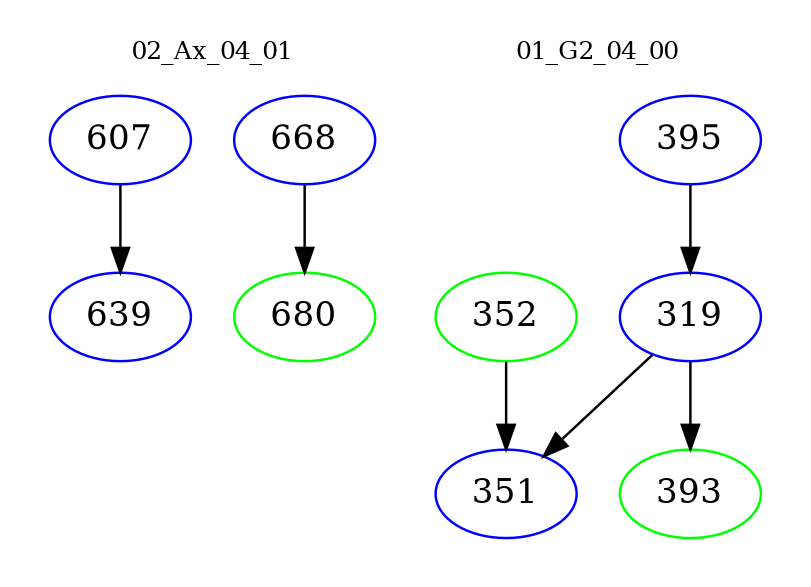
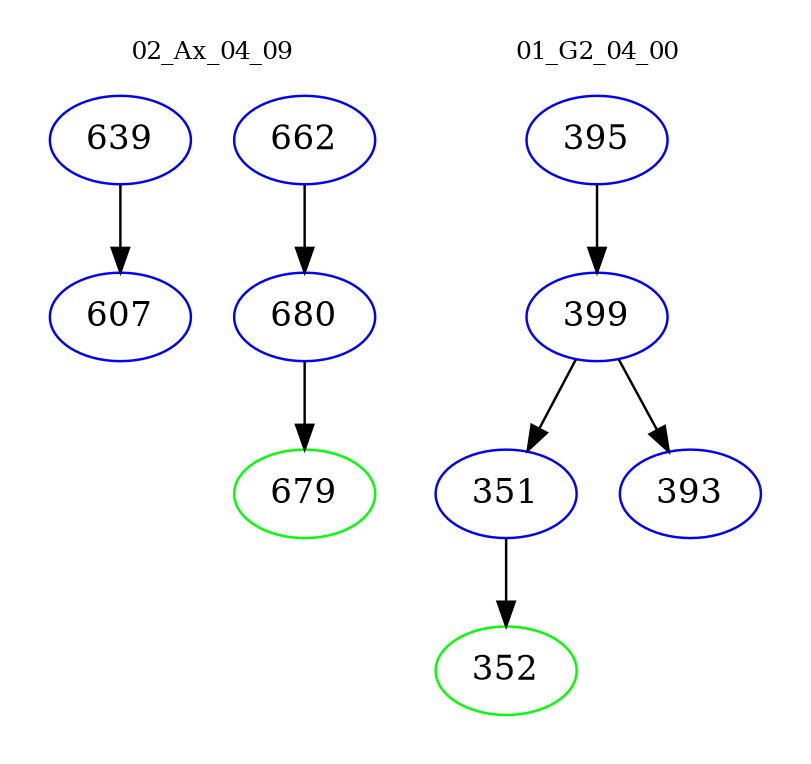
(213, 53) -> (213, 53)
(305, 140) -> (305, 140)
(120, 216) -> (120, 216)
(305, 317) -> (305, 317)
(690, 317) -> (597, 317)
(506, 393) -> (506, 570)
none -> (305, 494)
(690, 494) -> (690, 494)
